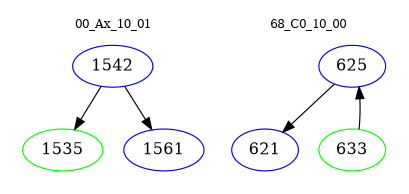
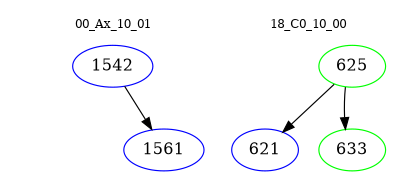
(309, 25) -> (309, 25)
(352, 66) -> (352, 66)
(360, 114) -> (344, 102)
(63, 150) -> none
